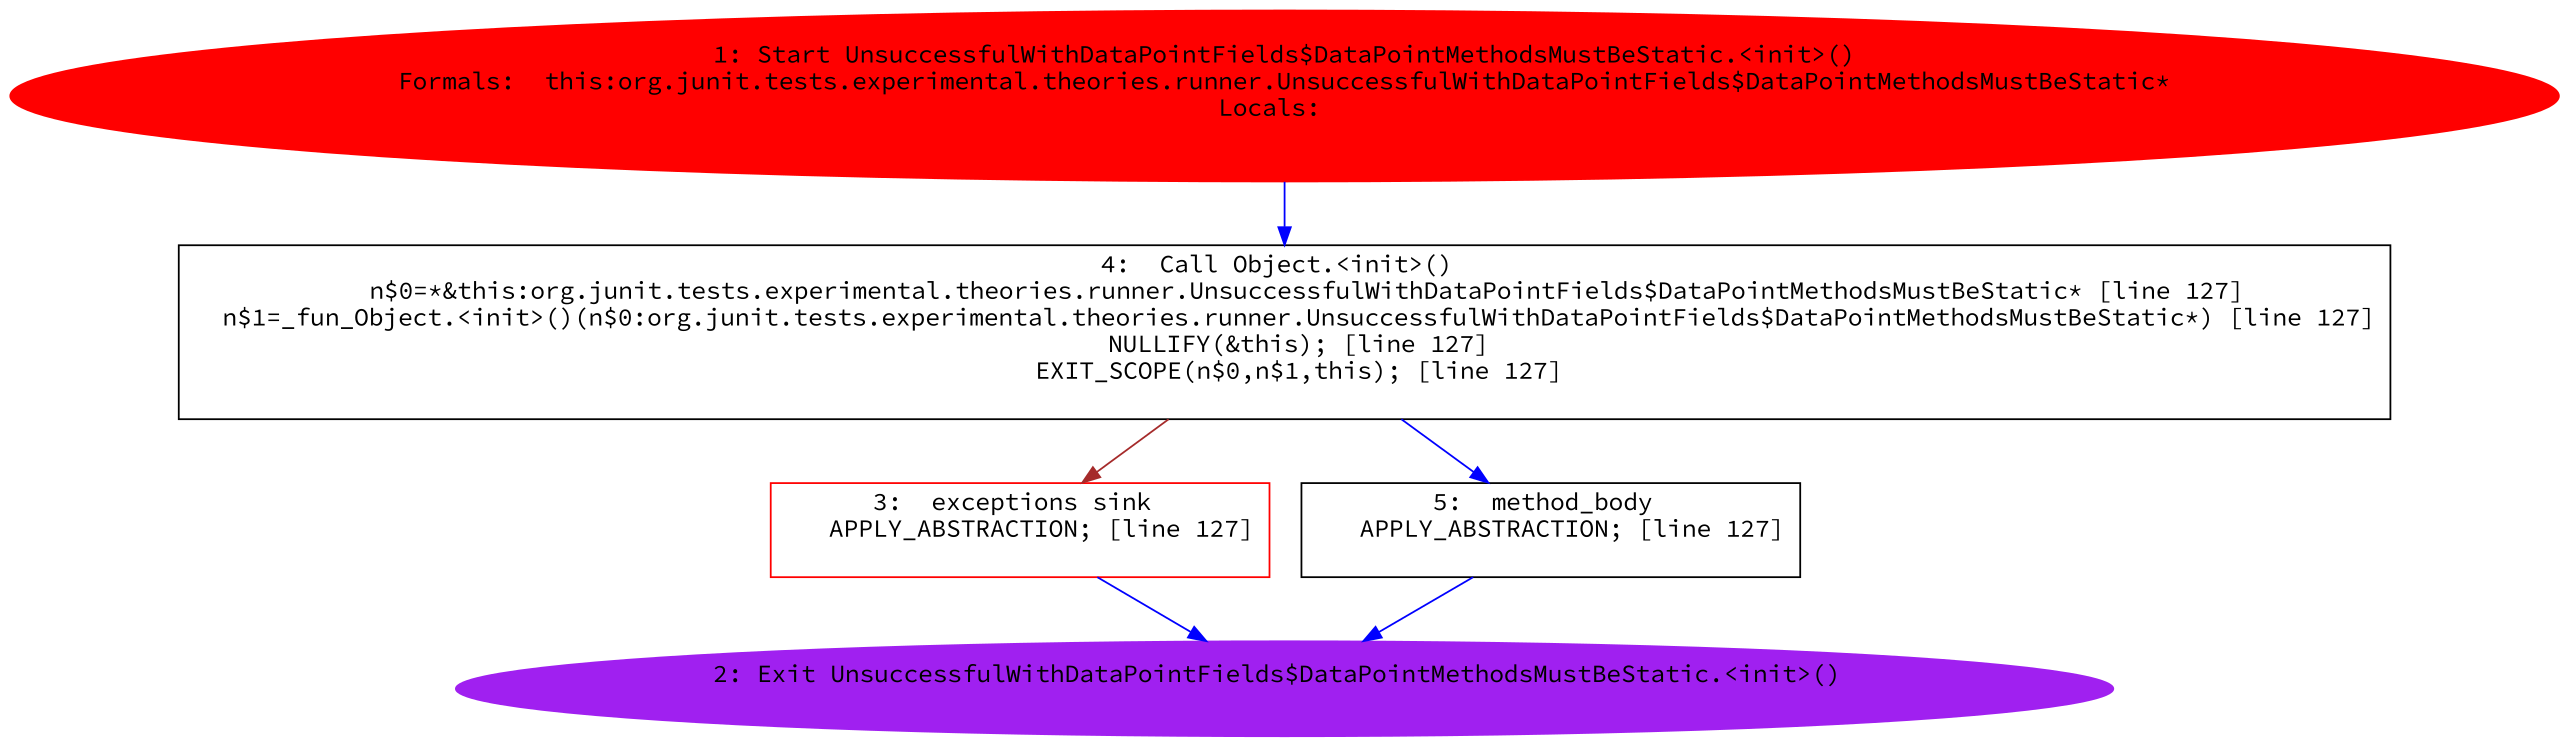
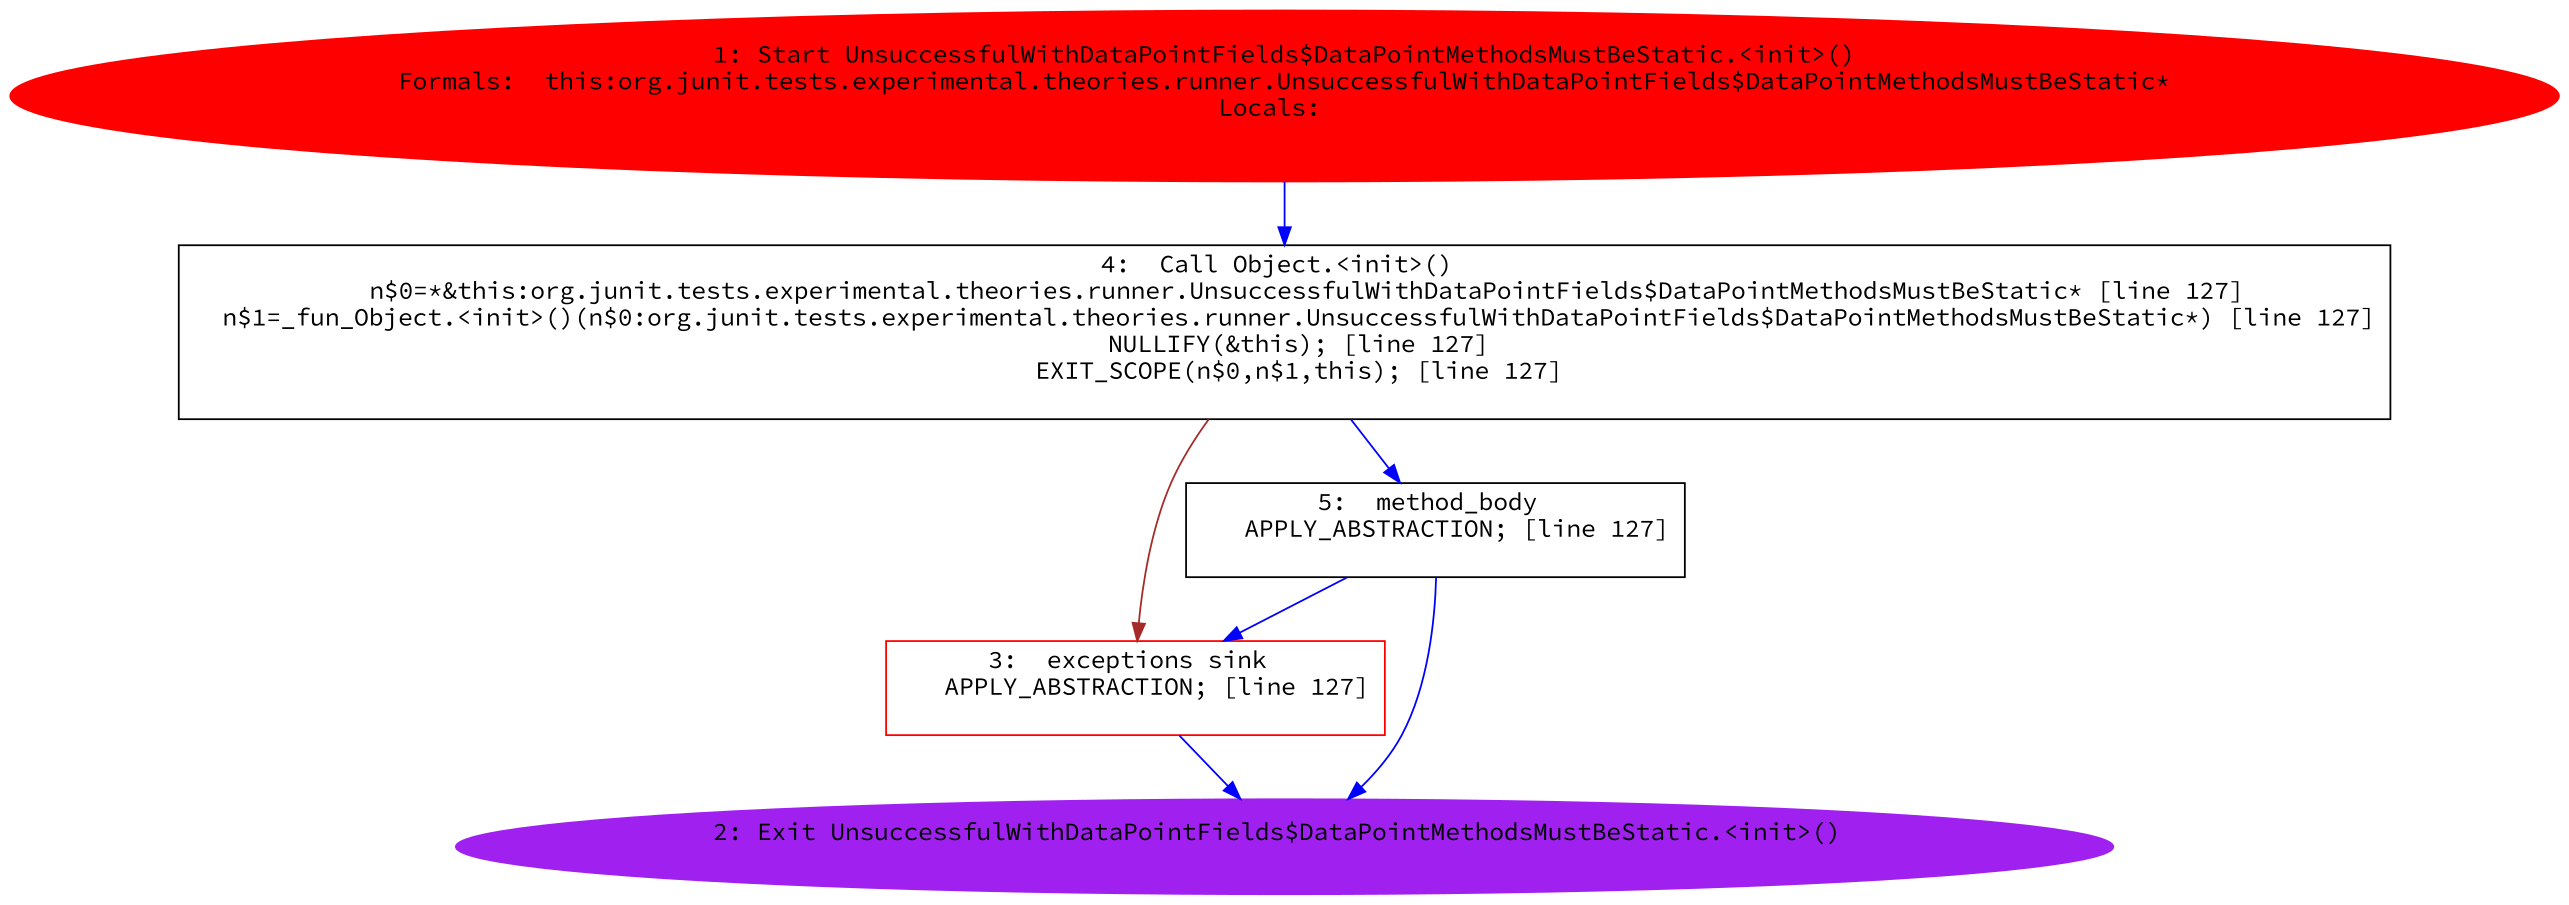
none -> (1293, 605)
